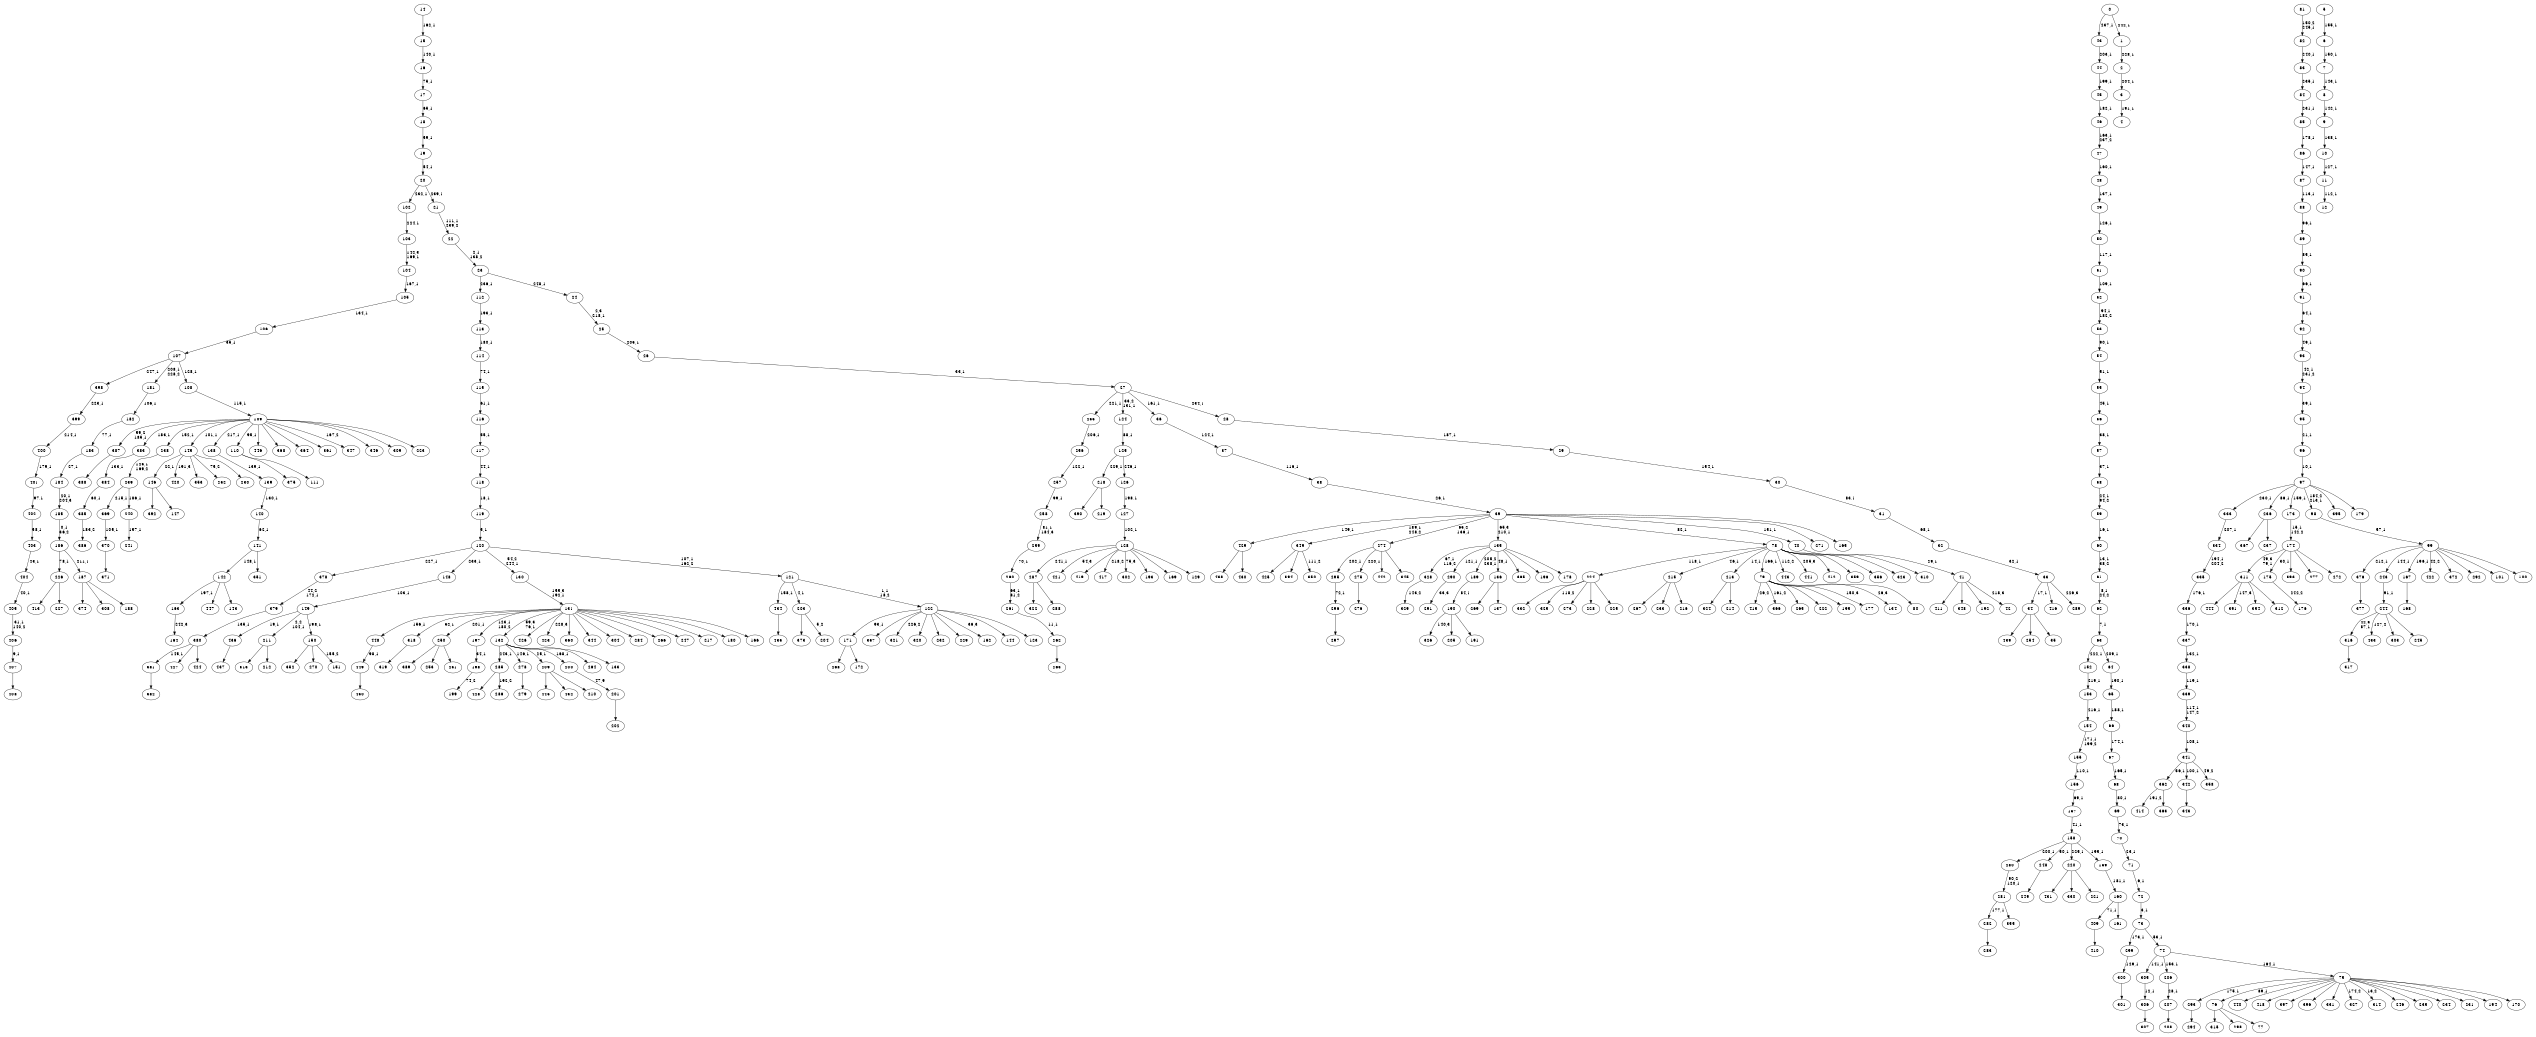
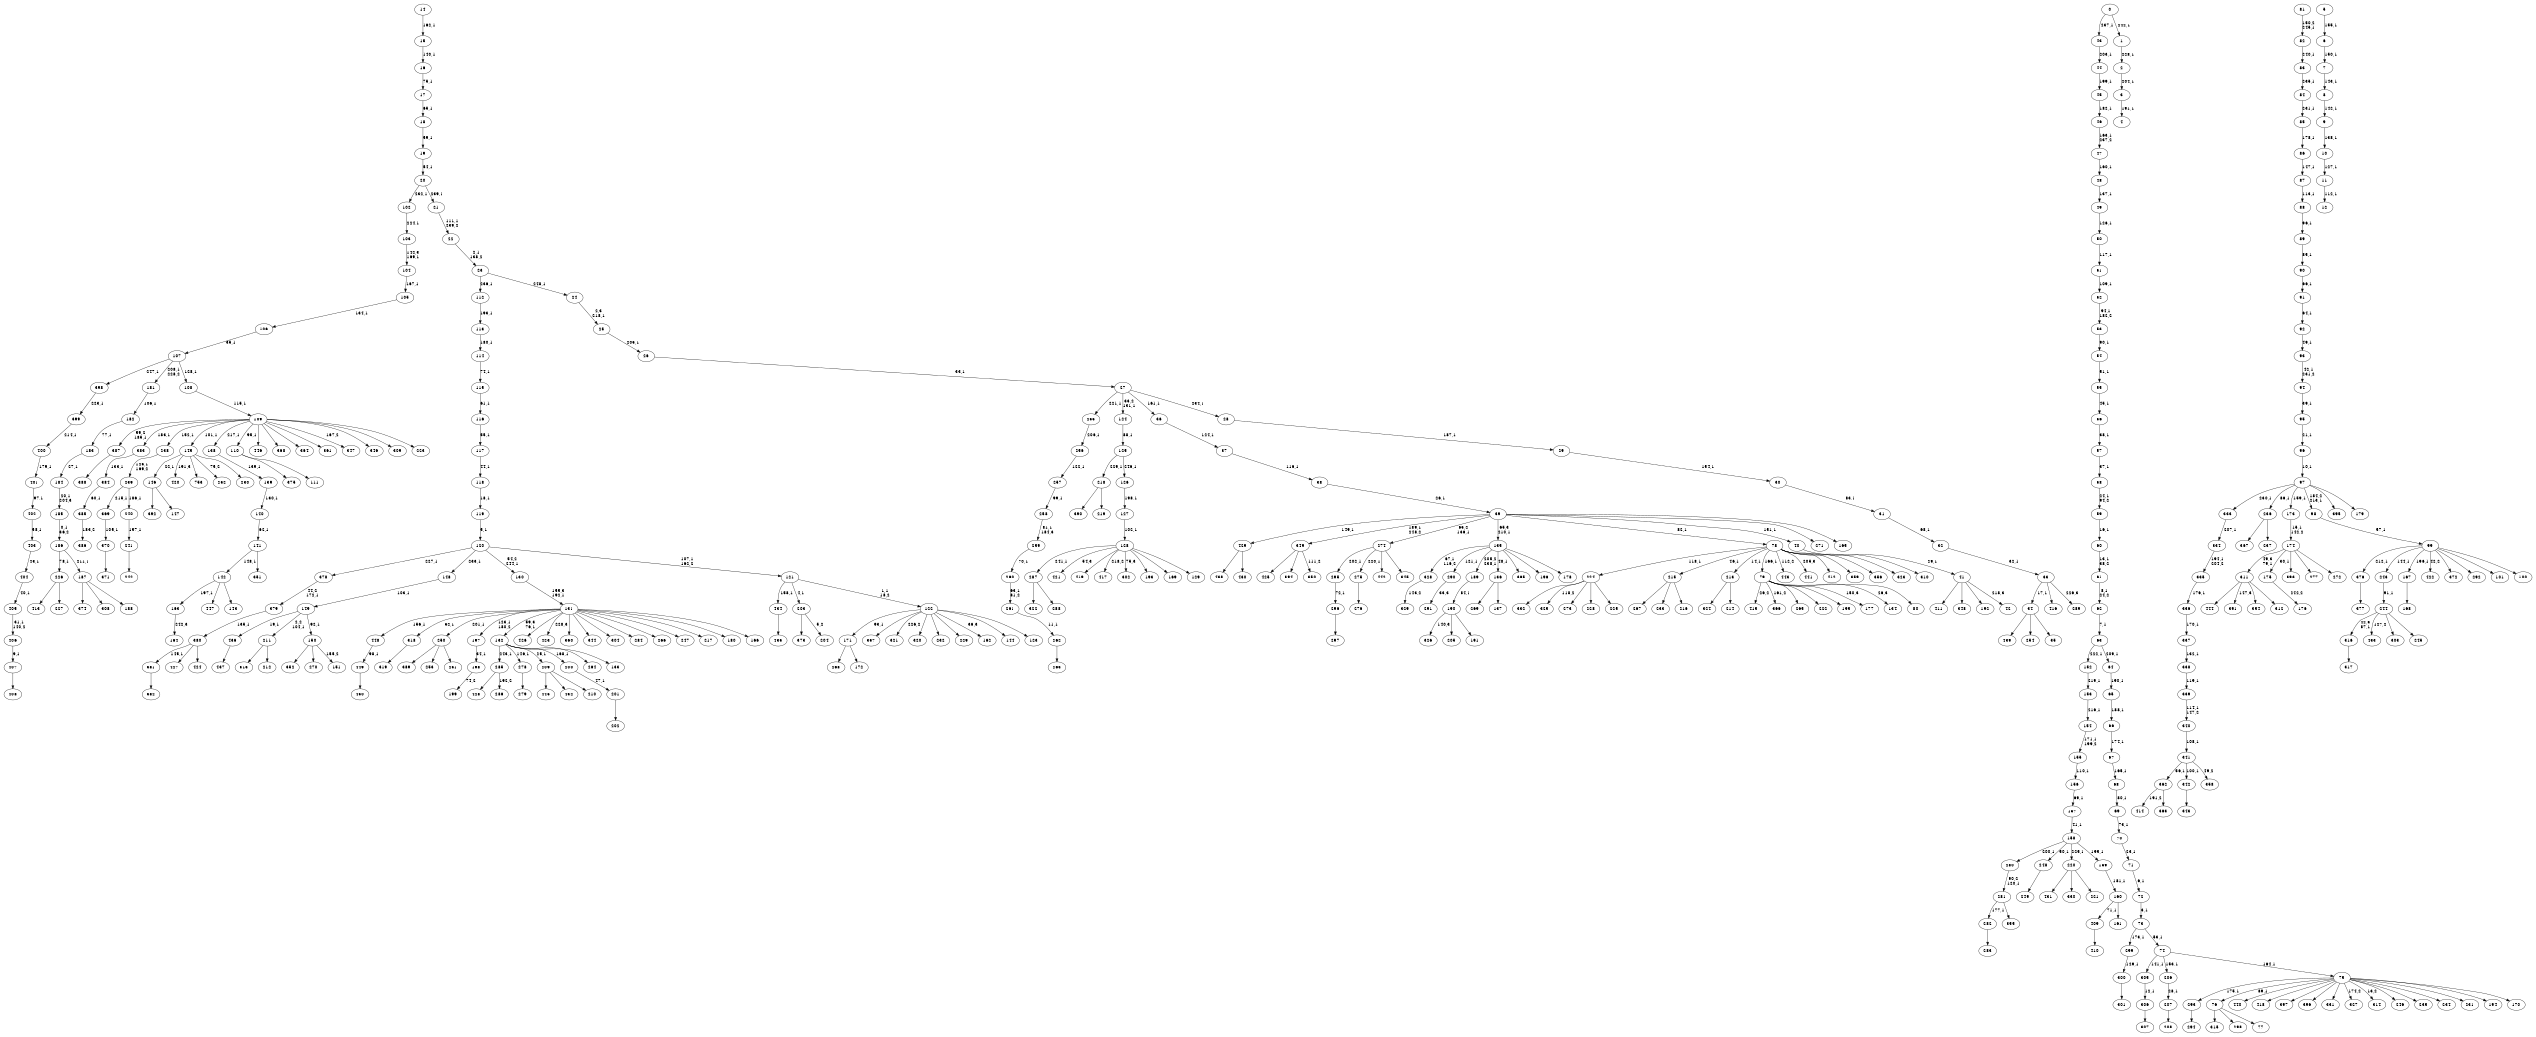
(199, 483) -> (199, 483)
none -> (129, 577)
(315, 625) -> (315, 625)
(600, 681) -> (600, 681)
